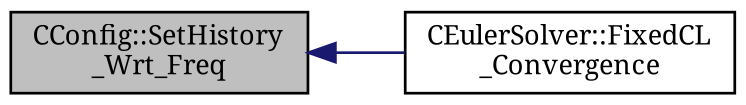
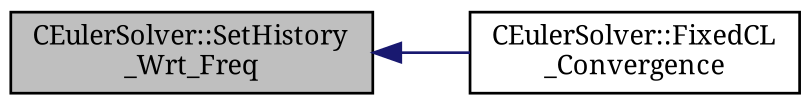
(159, 53) -> (192, 53)
